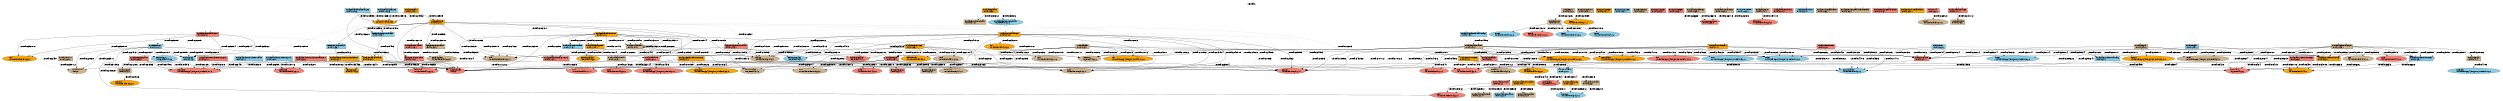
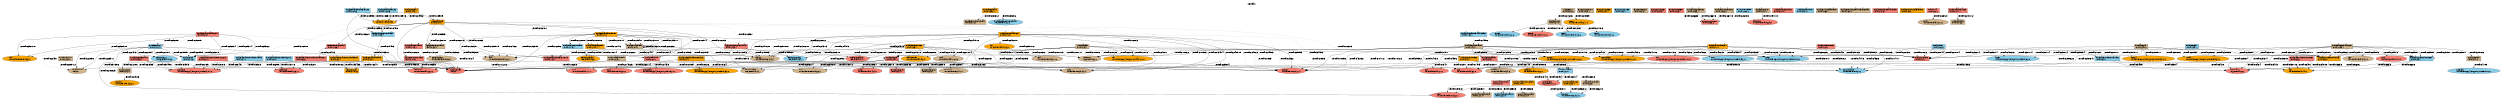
(410, 36) -> (458, 49)
(336, 47) -> (336, 47)
(347, 55) -> (337, 56)
(2203, 59) -> (2203, 59)
